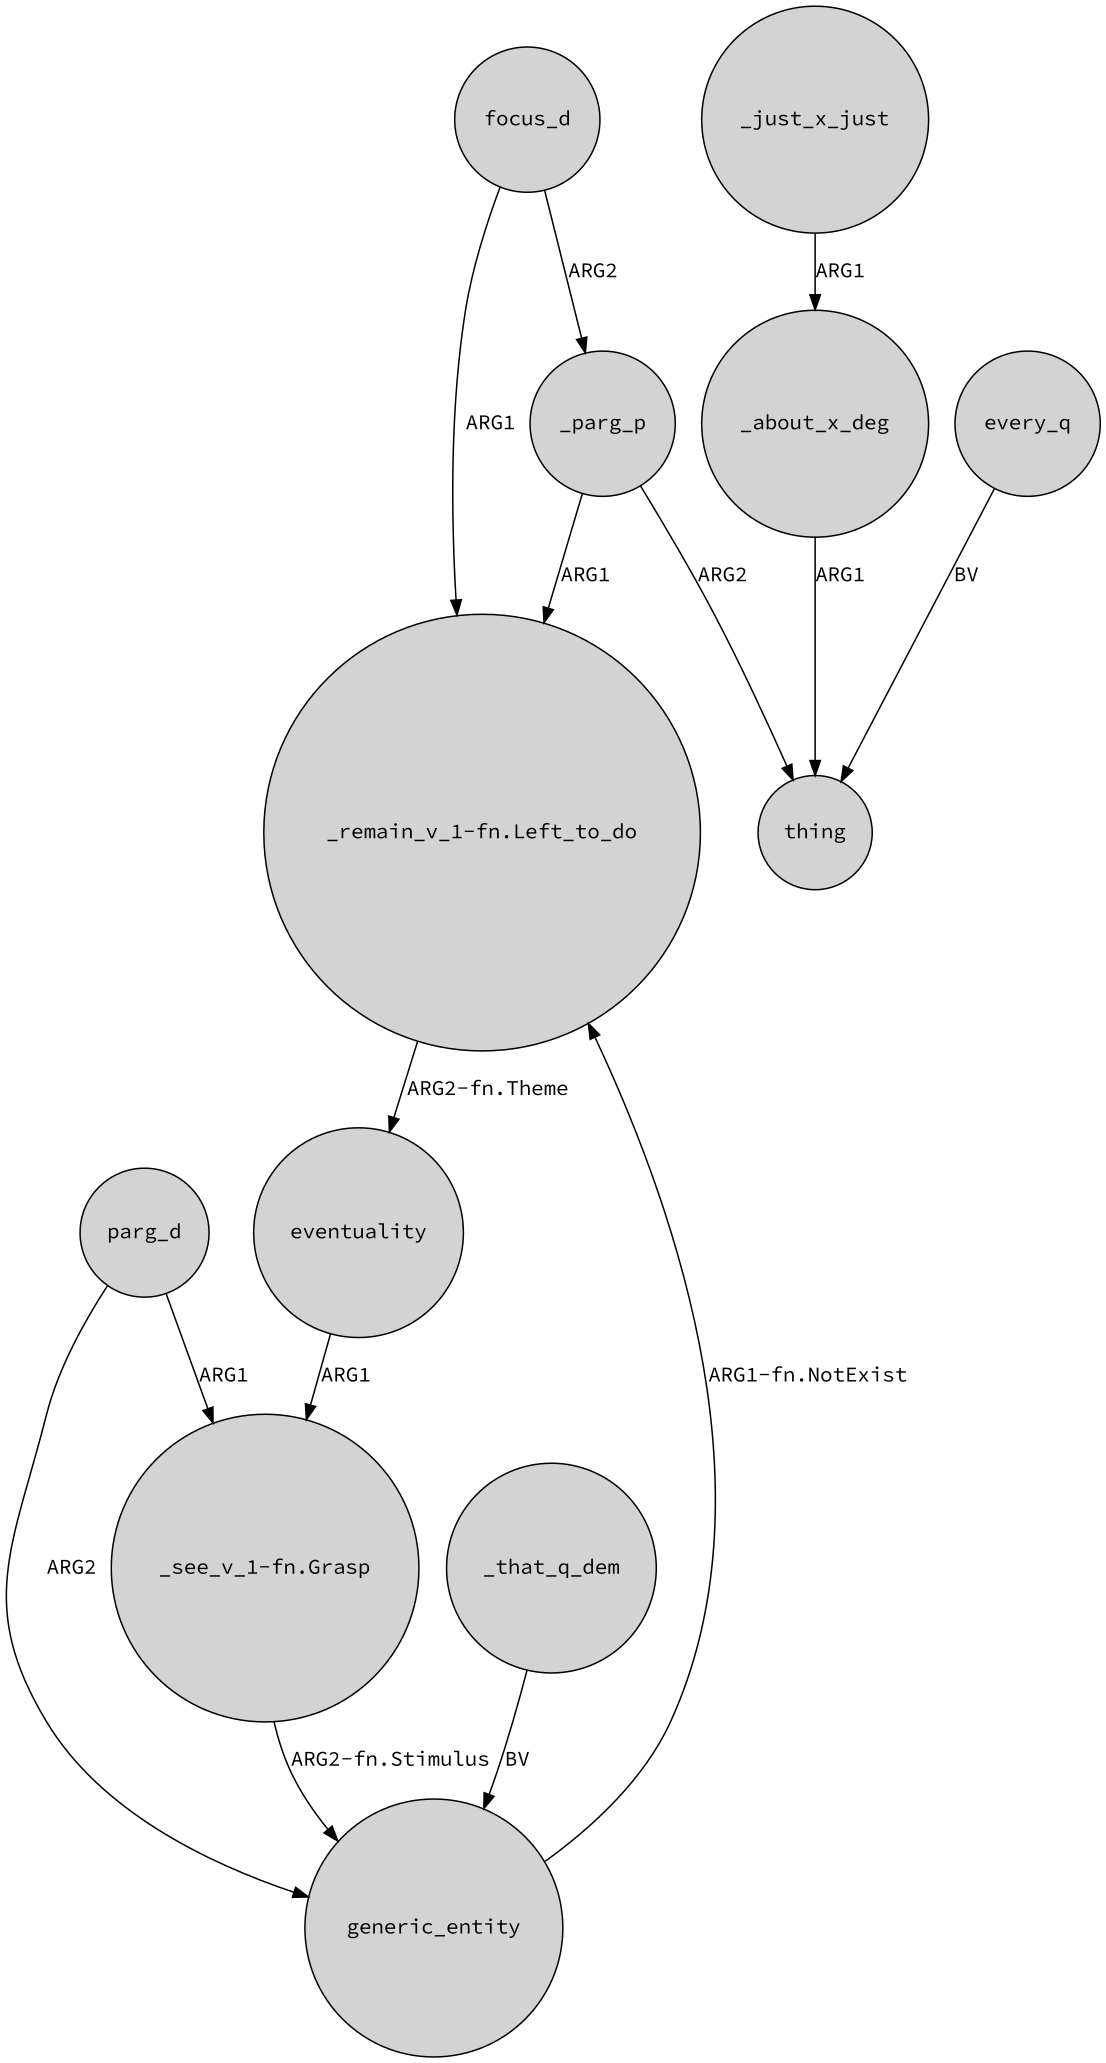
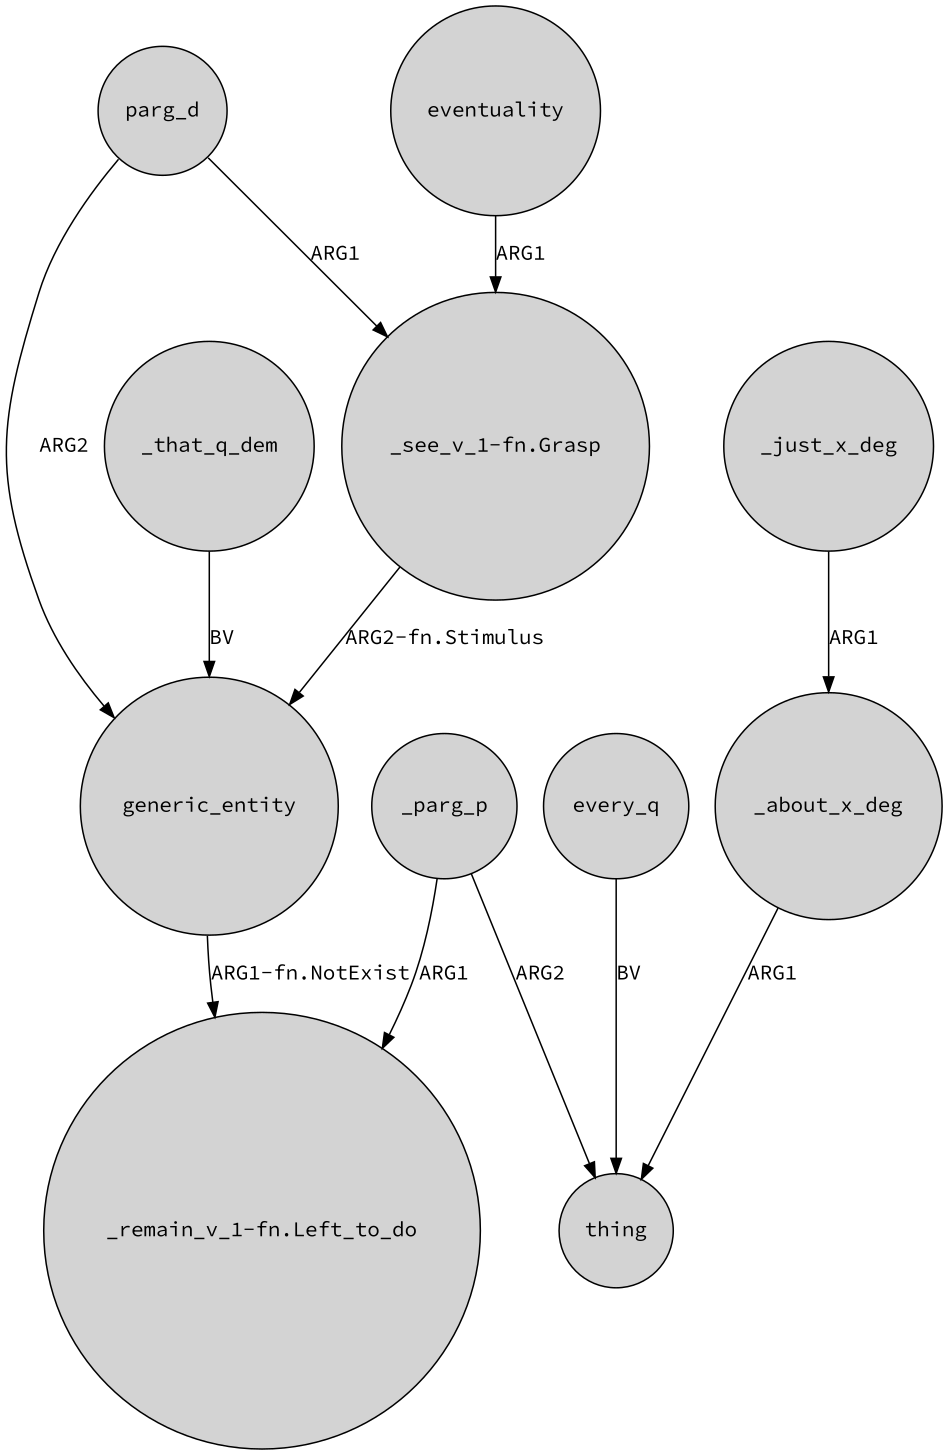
(527, 120) -> none
(815, 120) -> (829, 446)
(406, 1079) -> none
